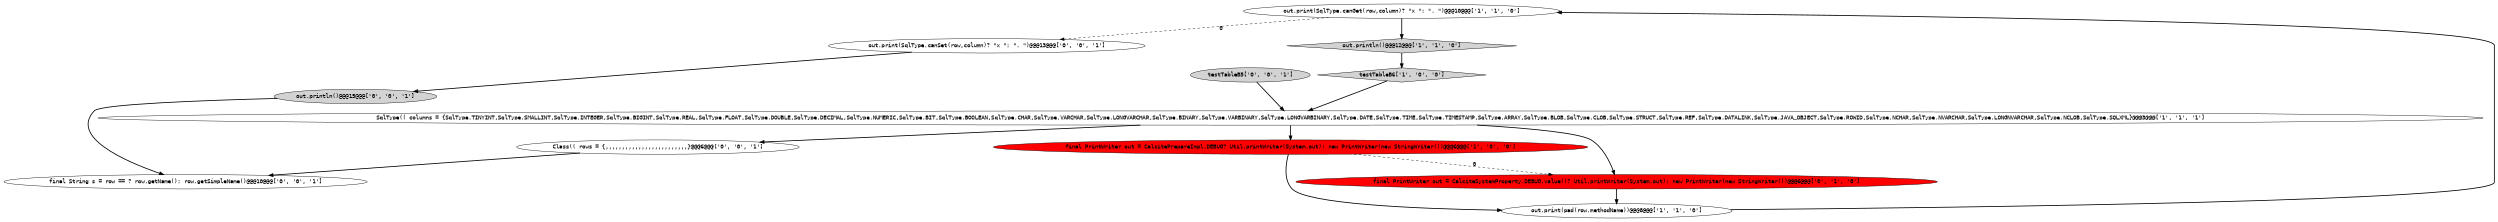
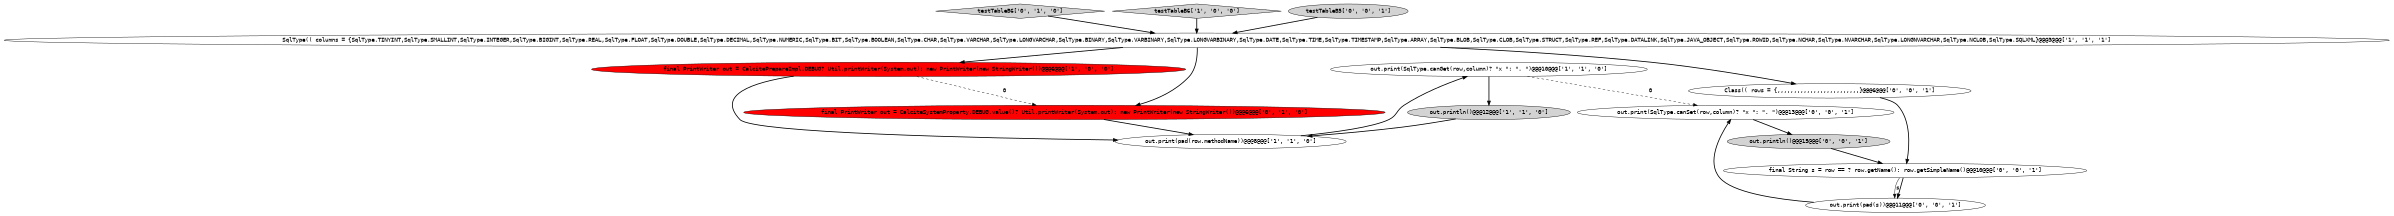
none -> (1020, 11)
(1402, 46) -> (1489, 112)
(1402, 58) -> (1384, 129)
none -> (1896, 205)
